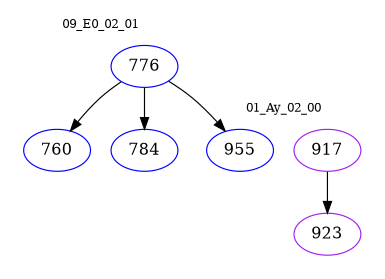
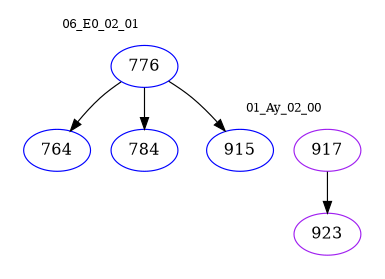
(101, 25) -> (101, 25)
(57, 150) -> (57, 150)
(240, 150) -> (240, 150)
